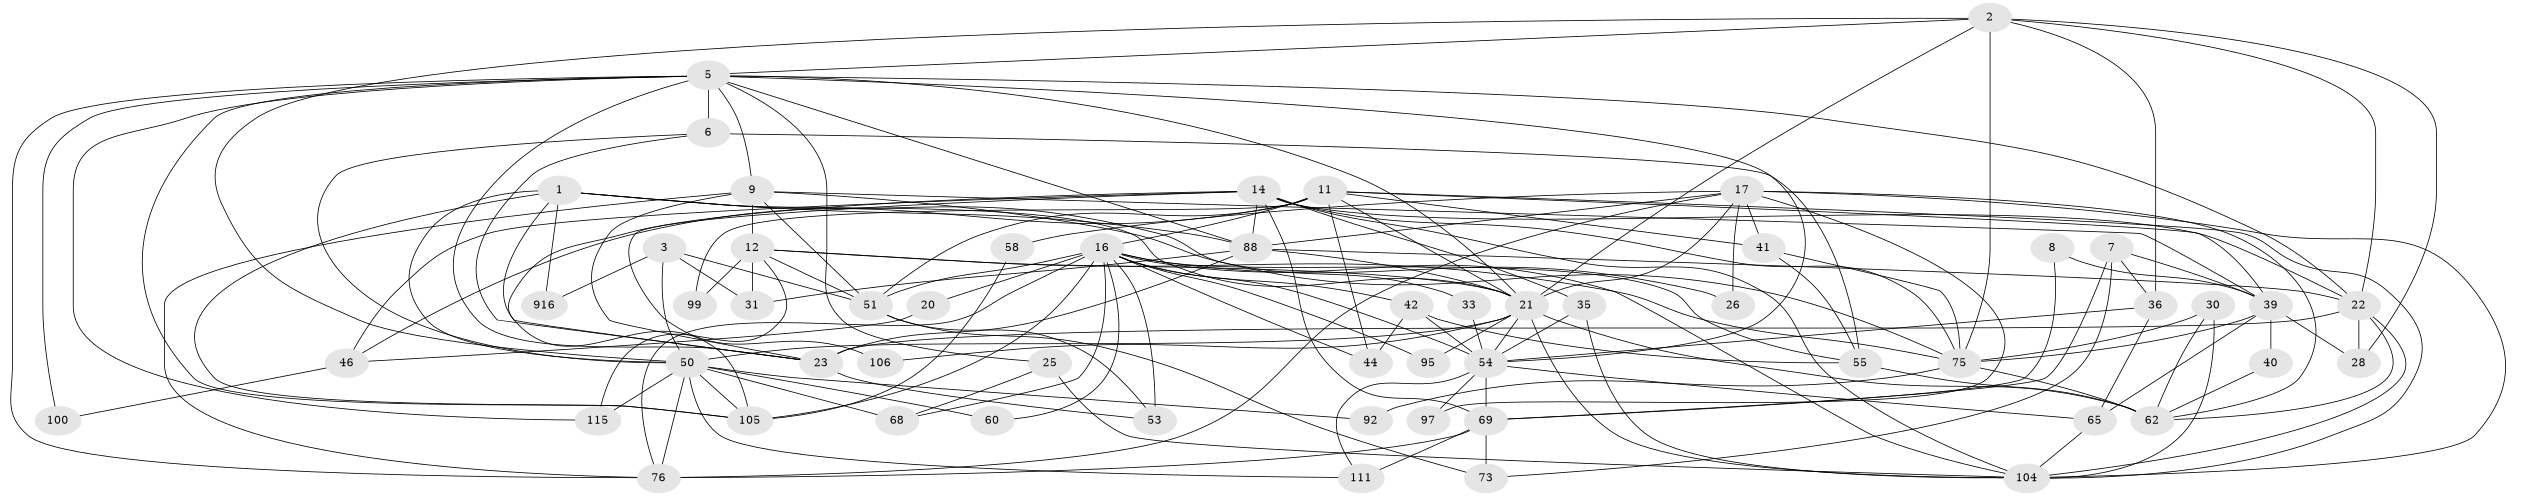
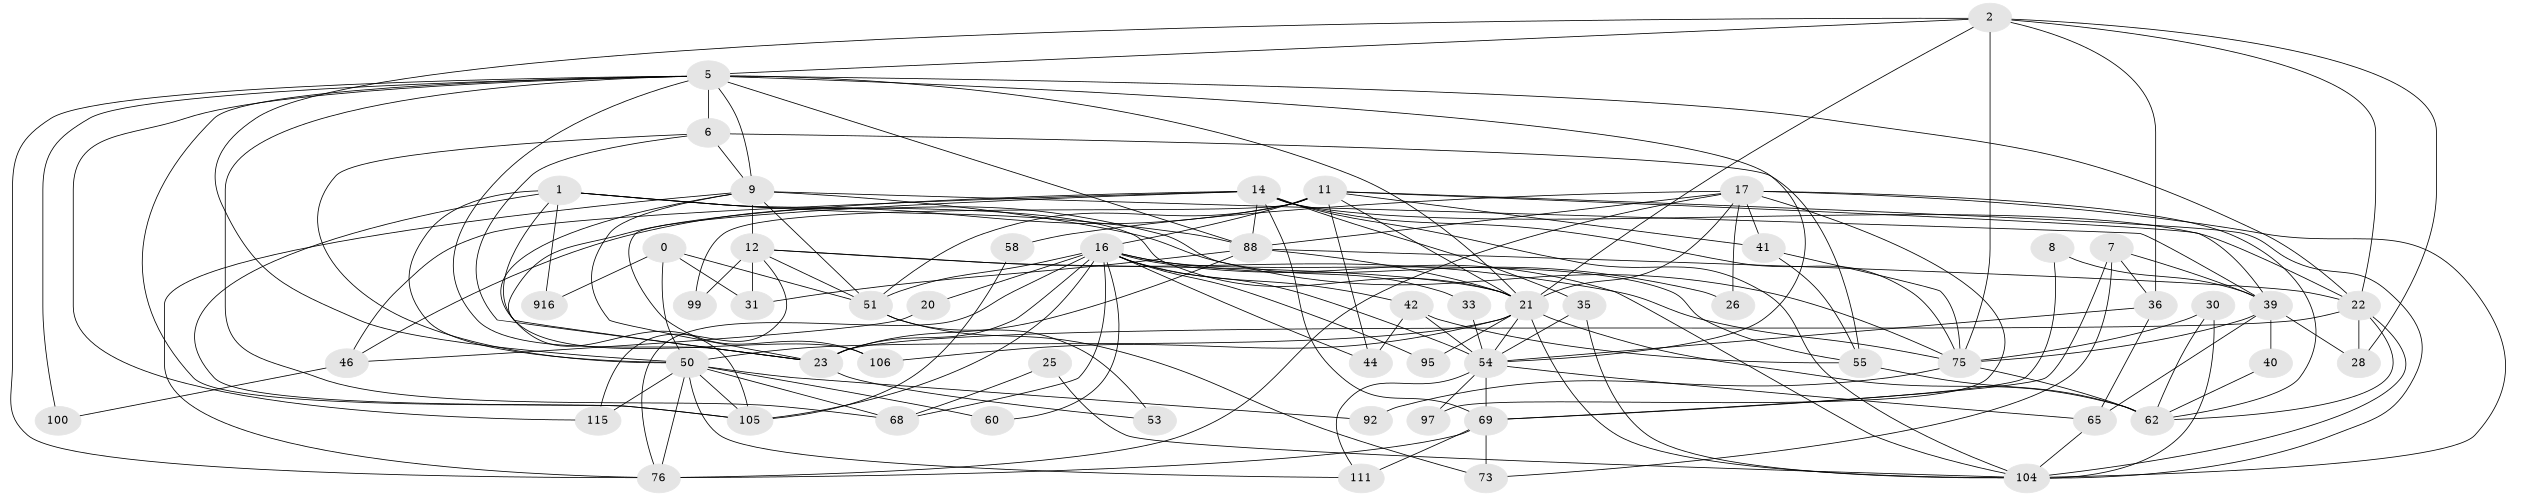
none -> (730, 162)
(664, 248) -> (664, 248)
none -> (518, 263)
(826, 277) -> (238, 342)
(1146, 325) -> (1013, 320)
